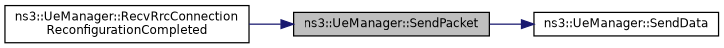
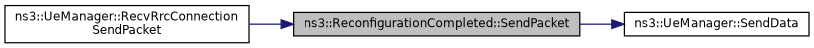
(127, 24) -> (127, 24)
(391, 24) -> (437, 24)
